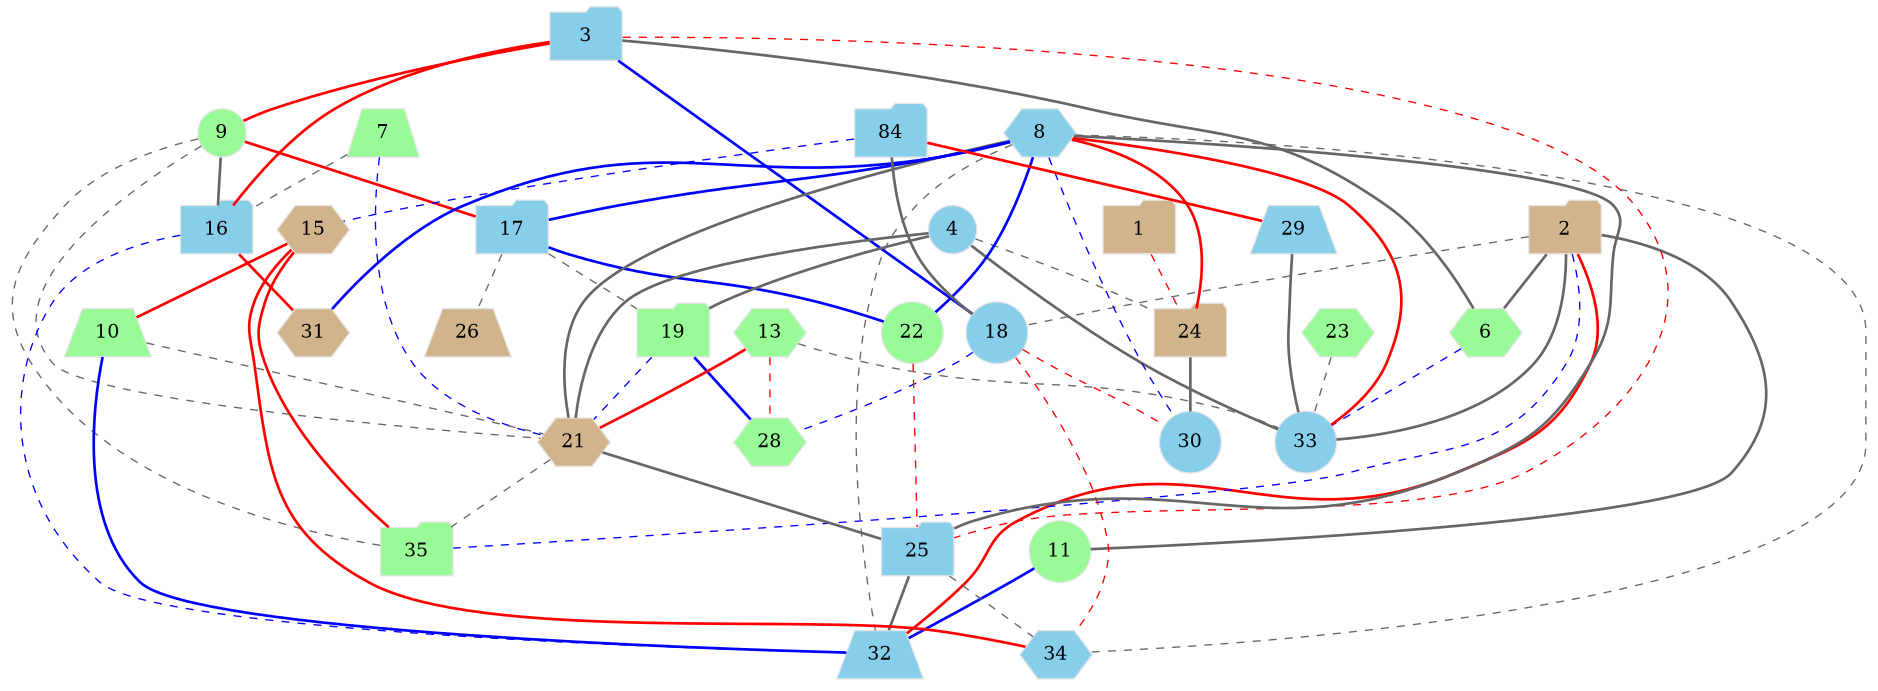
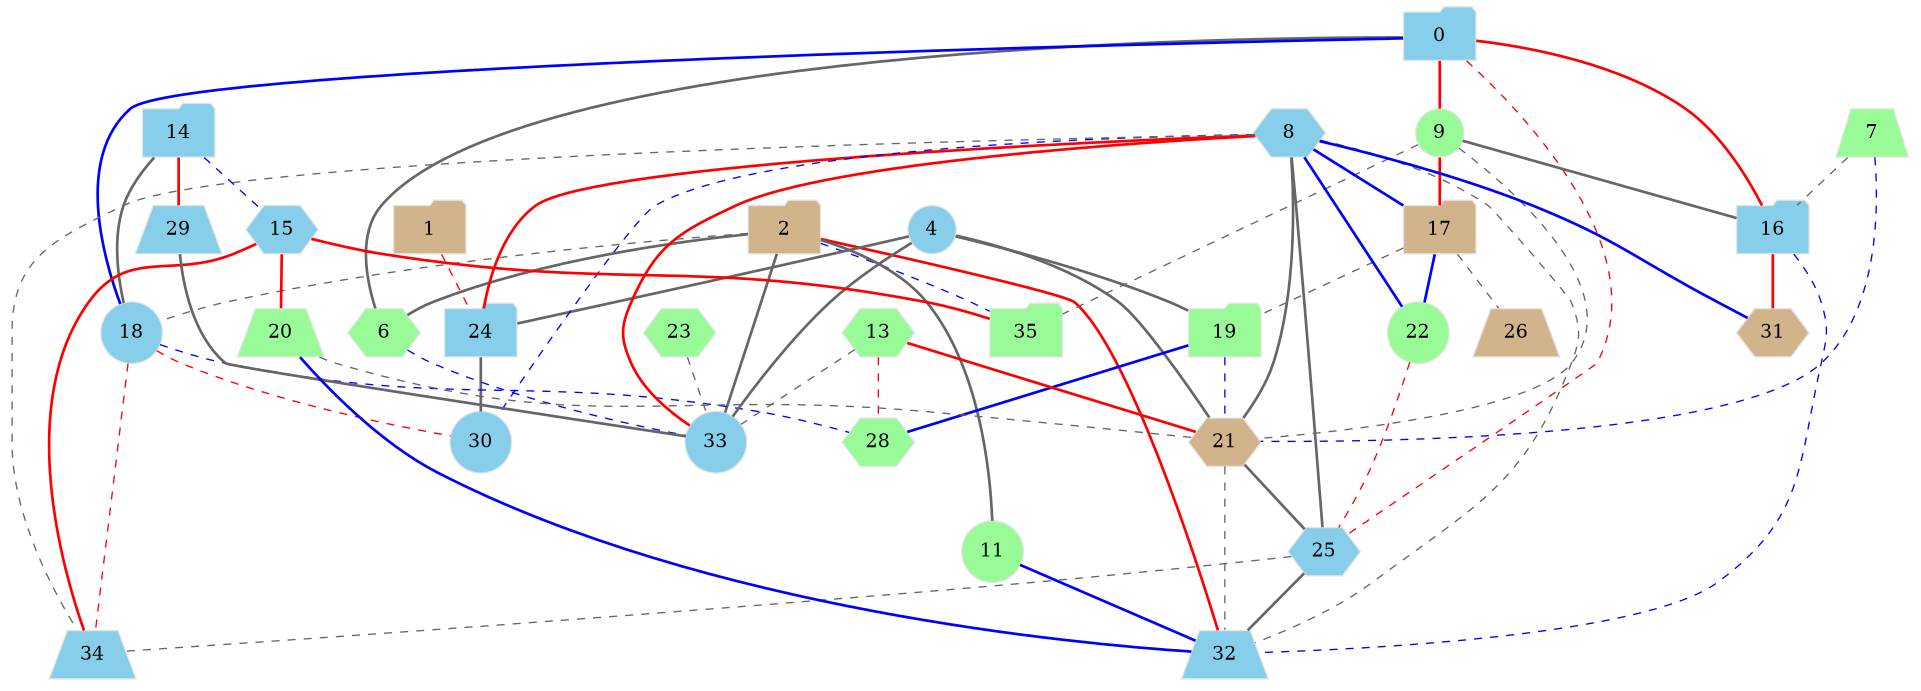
(586, 36) -> (1440, 36)
(891, 133) -> (179, 133)
(313, 230) -> (282, 230)
(512, 230) -> (1440, 230)
(1066, 273) -> (694, 285)
(108, 333) -> (281, 333)
(1190, 333) -> (481, 333)
(501, 493) -> (1225, 548)
(918, 552) -> (1324, 552)
(1056, 655) -> (93, 655)
